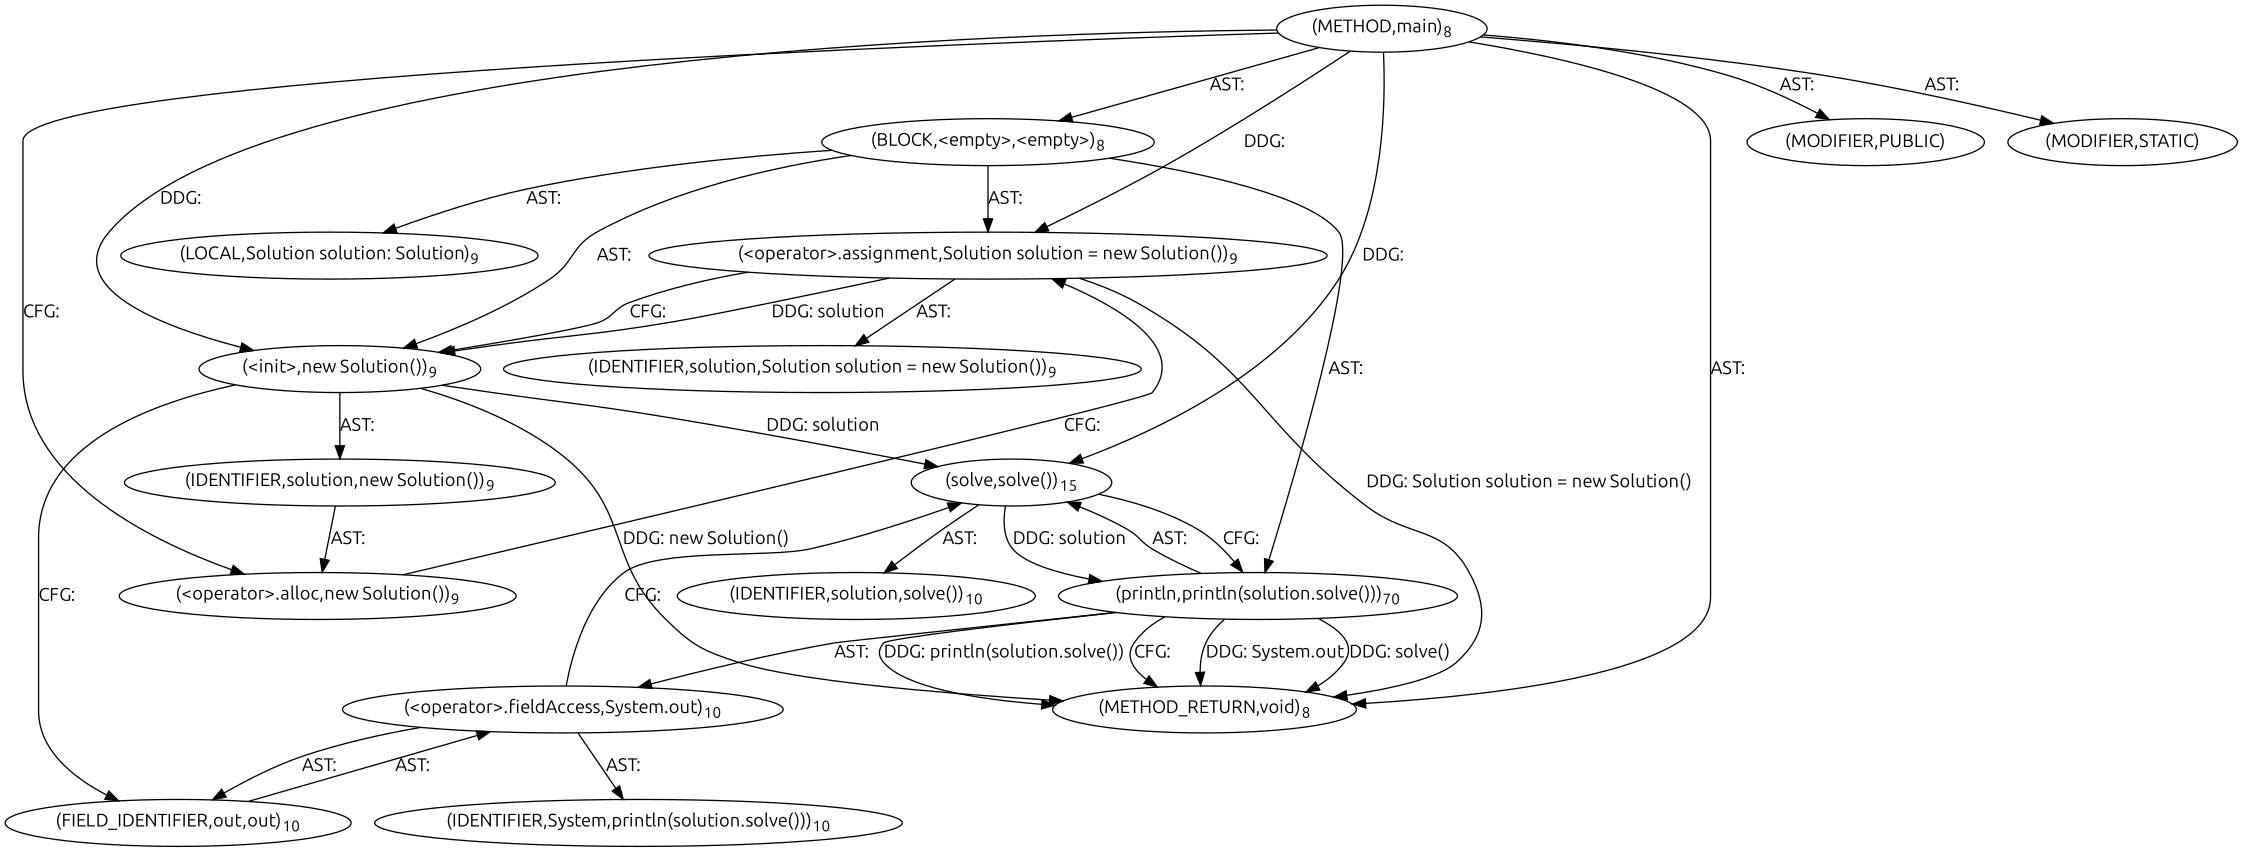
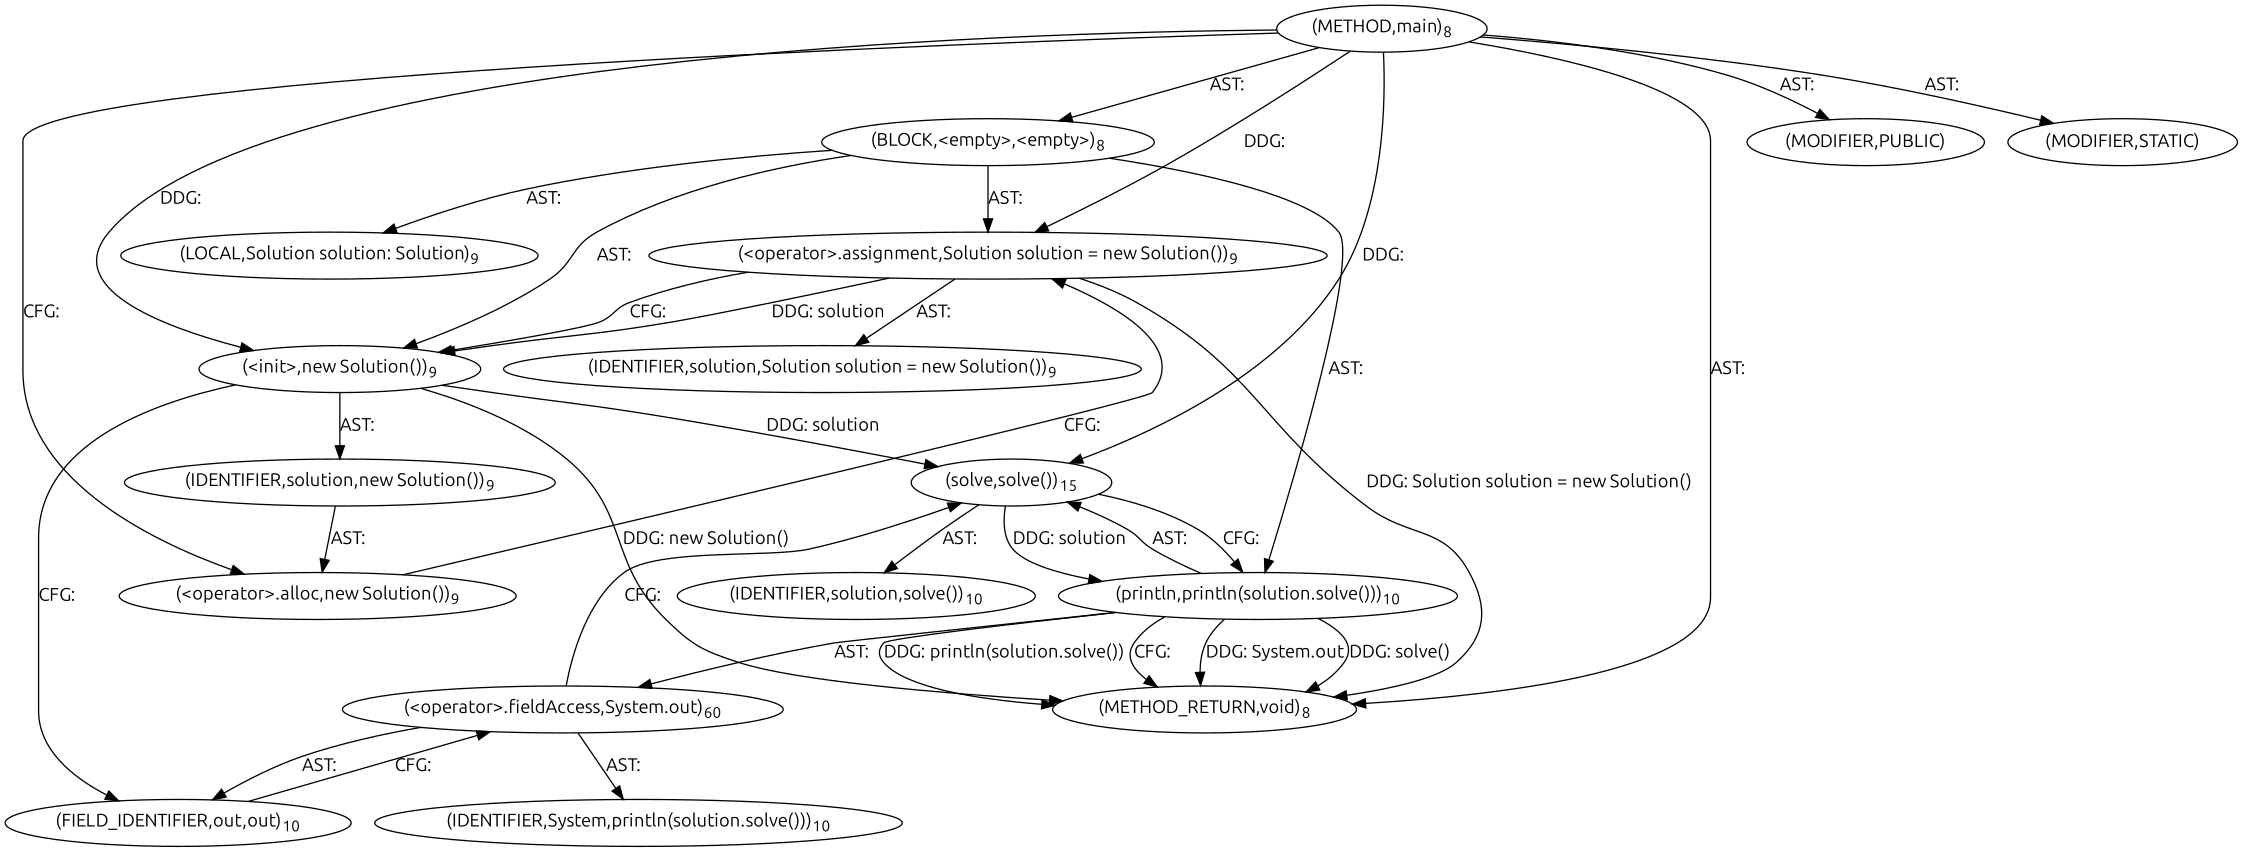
(1392, 594) -> (1392, 594)
(713, 708) -> (713, 708)
(415, 766) -> (415, 766)
